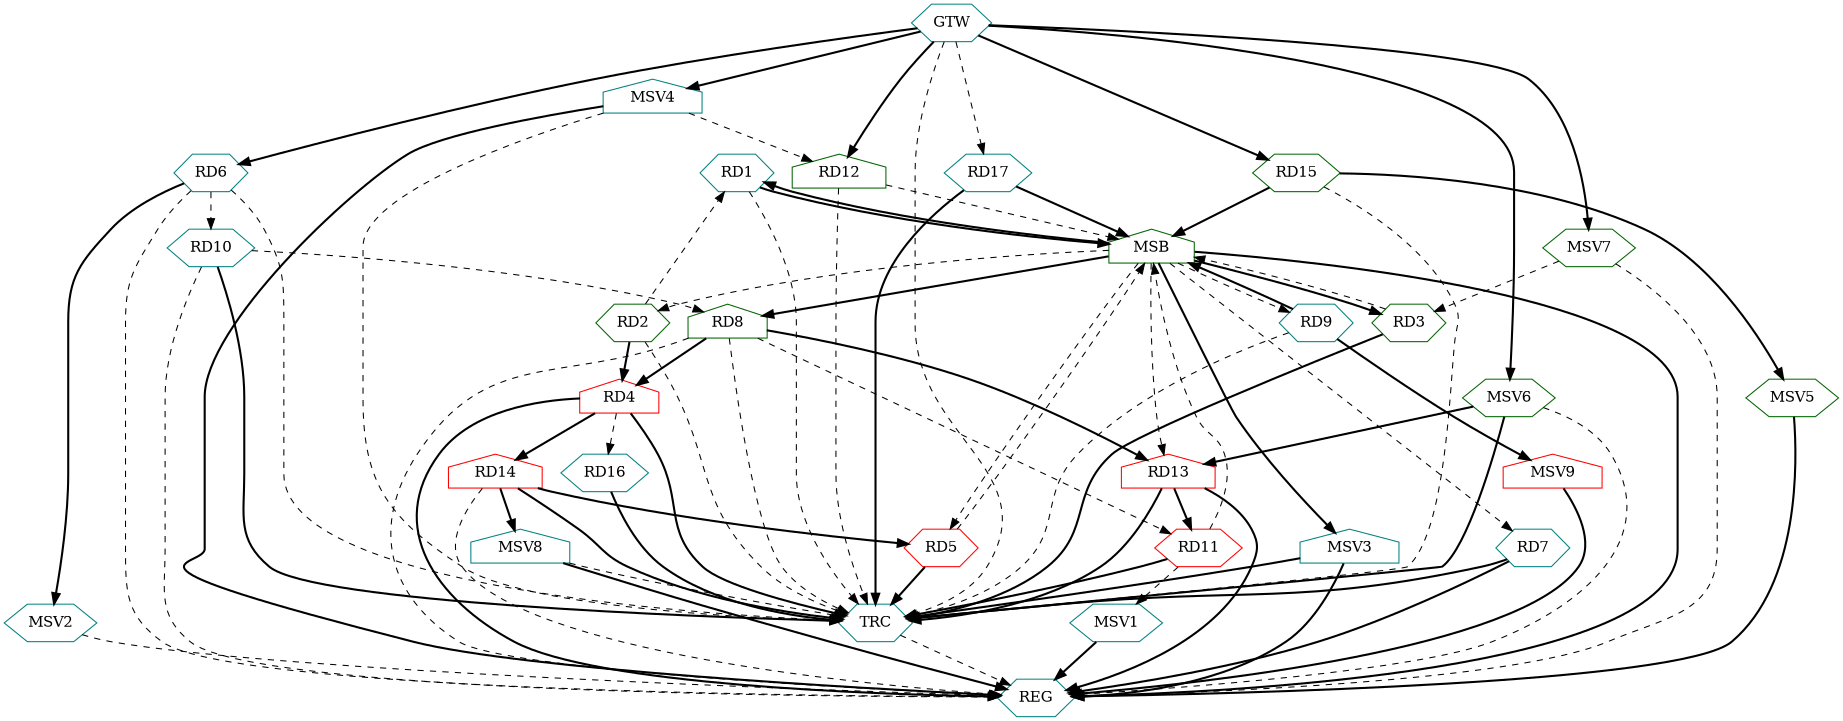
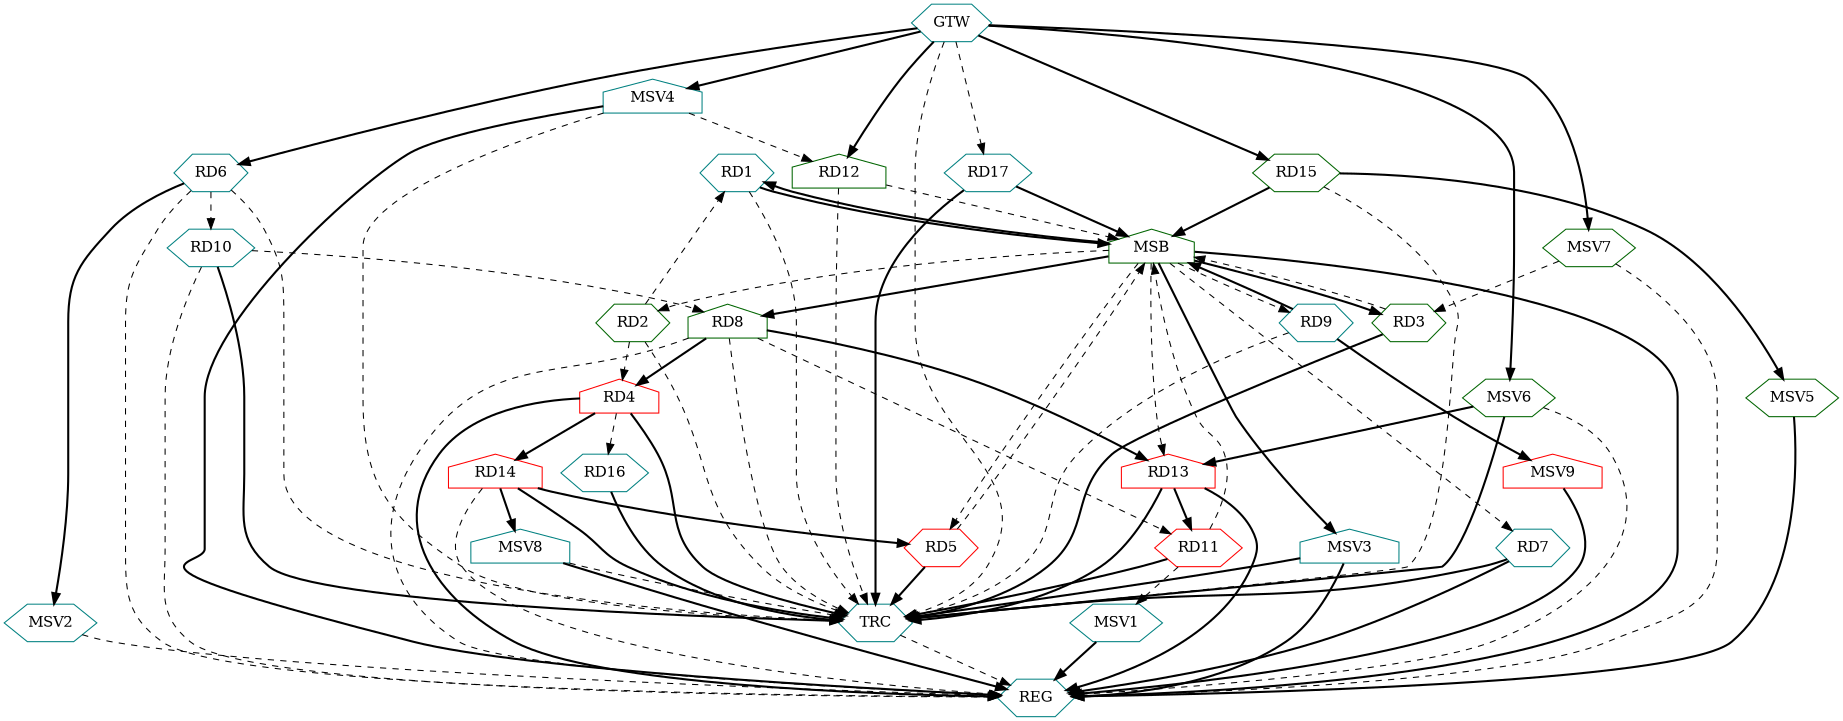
(628, 349) -> (628, 349)
